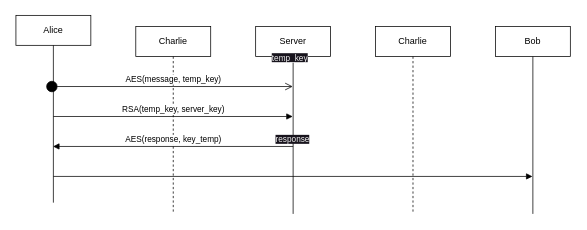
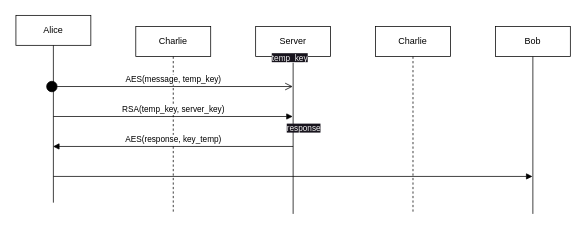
(293, 141) -> (304, 129)
